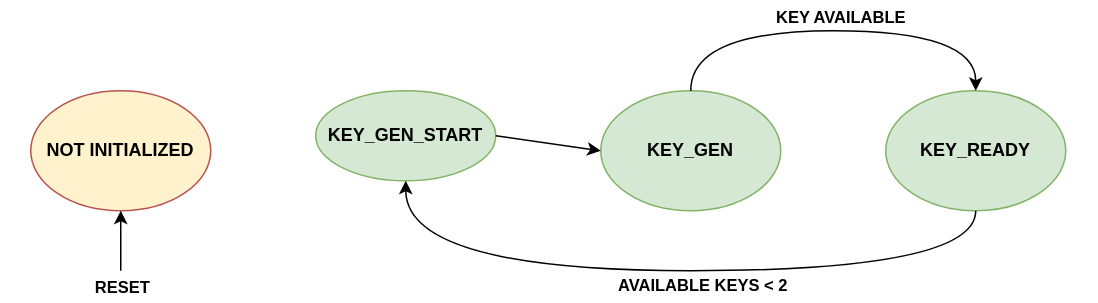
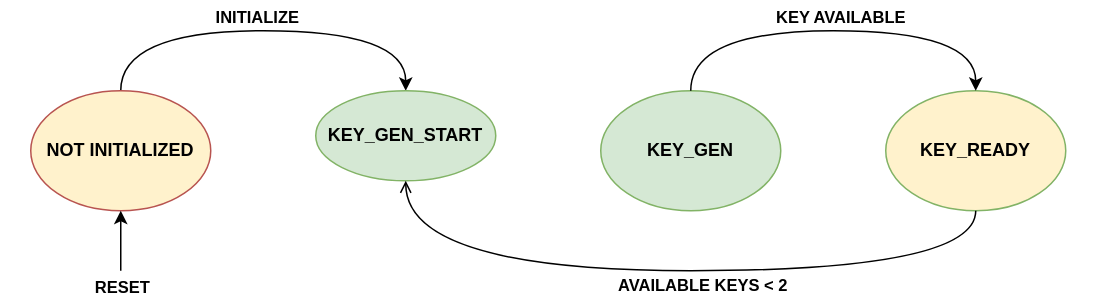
none -> (259, 31)
(544, 143) -> none
(976, 151) -> (976, 151)
(469, 248) -> (468, 246)
